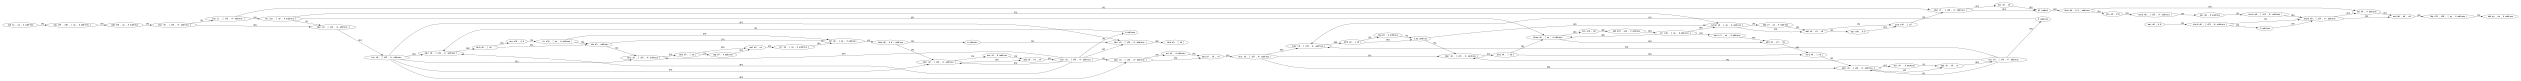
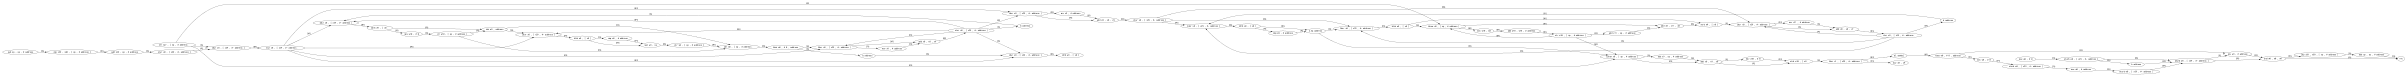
(2023, 8) -> none
(228, 19) -> none
none -> (2401, 59)
